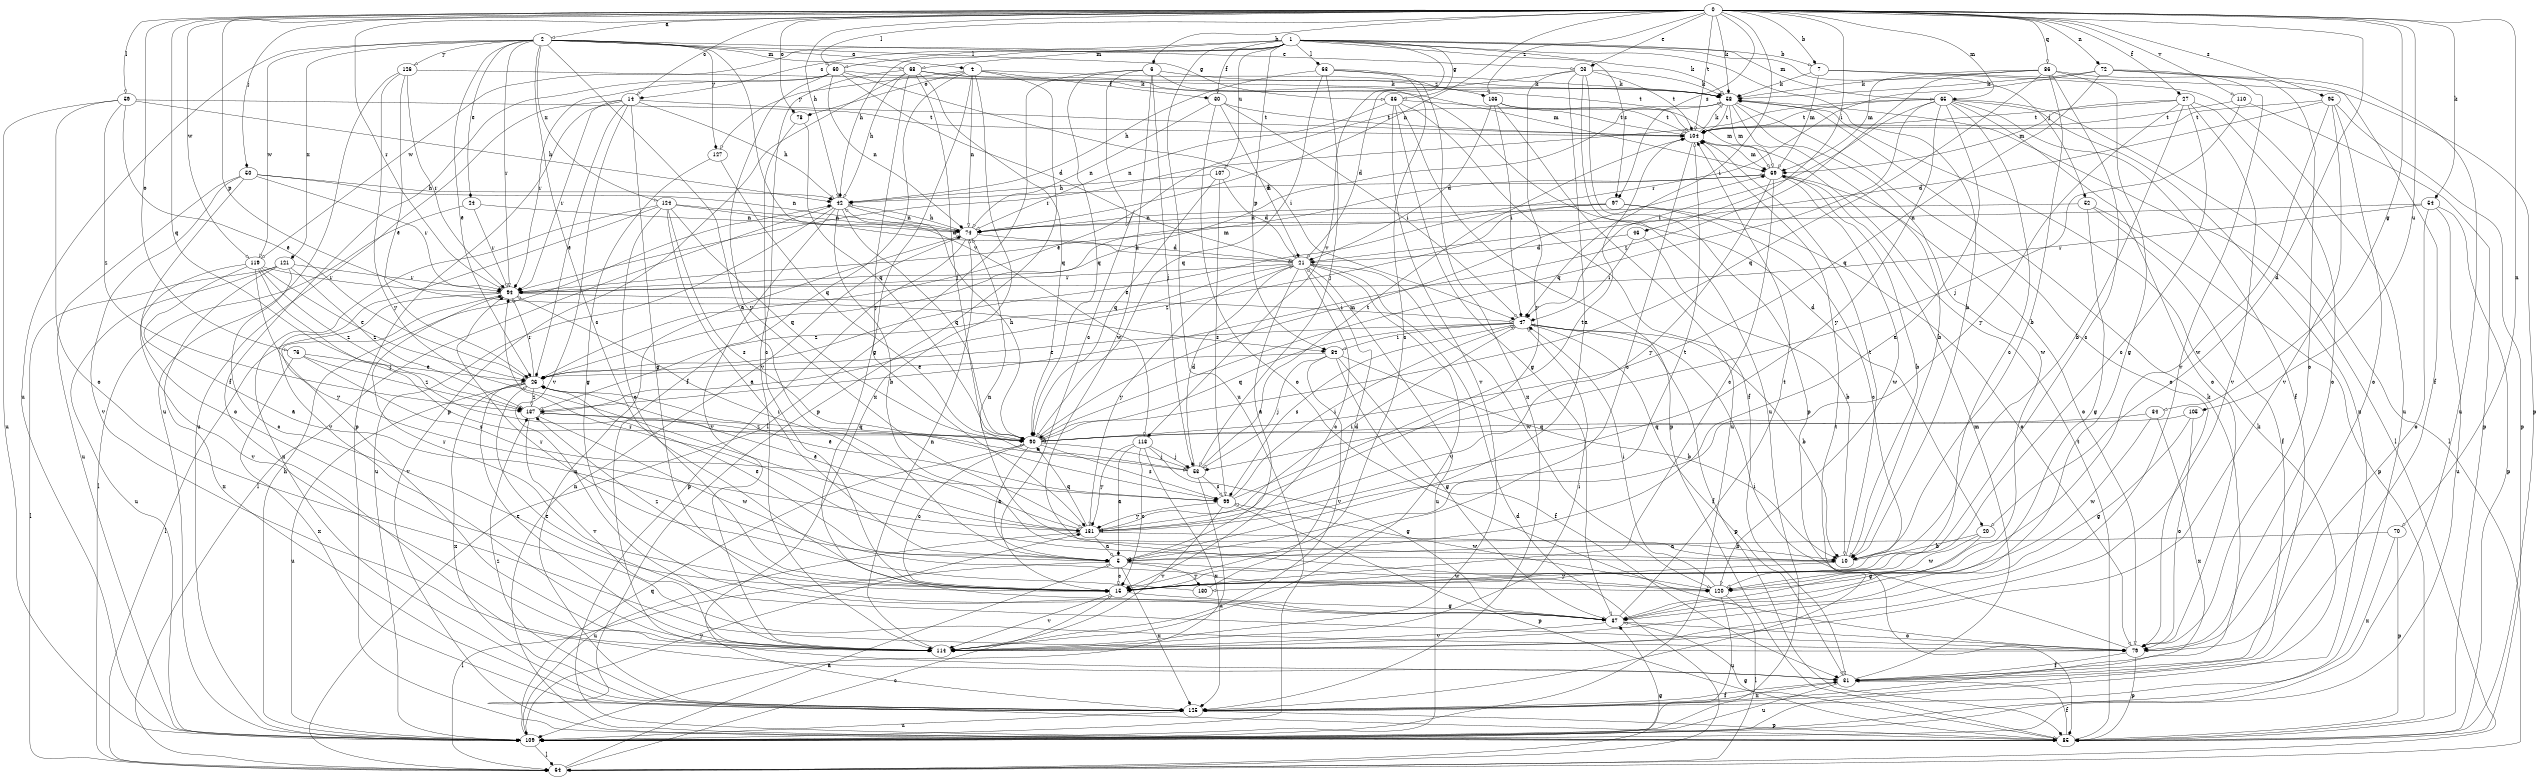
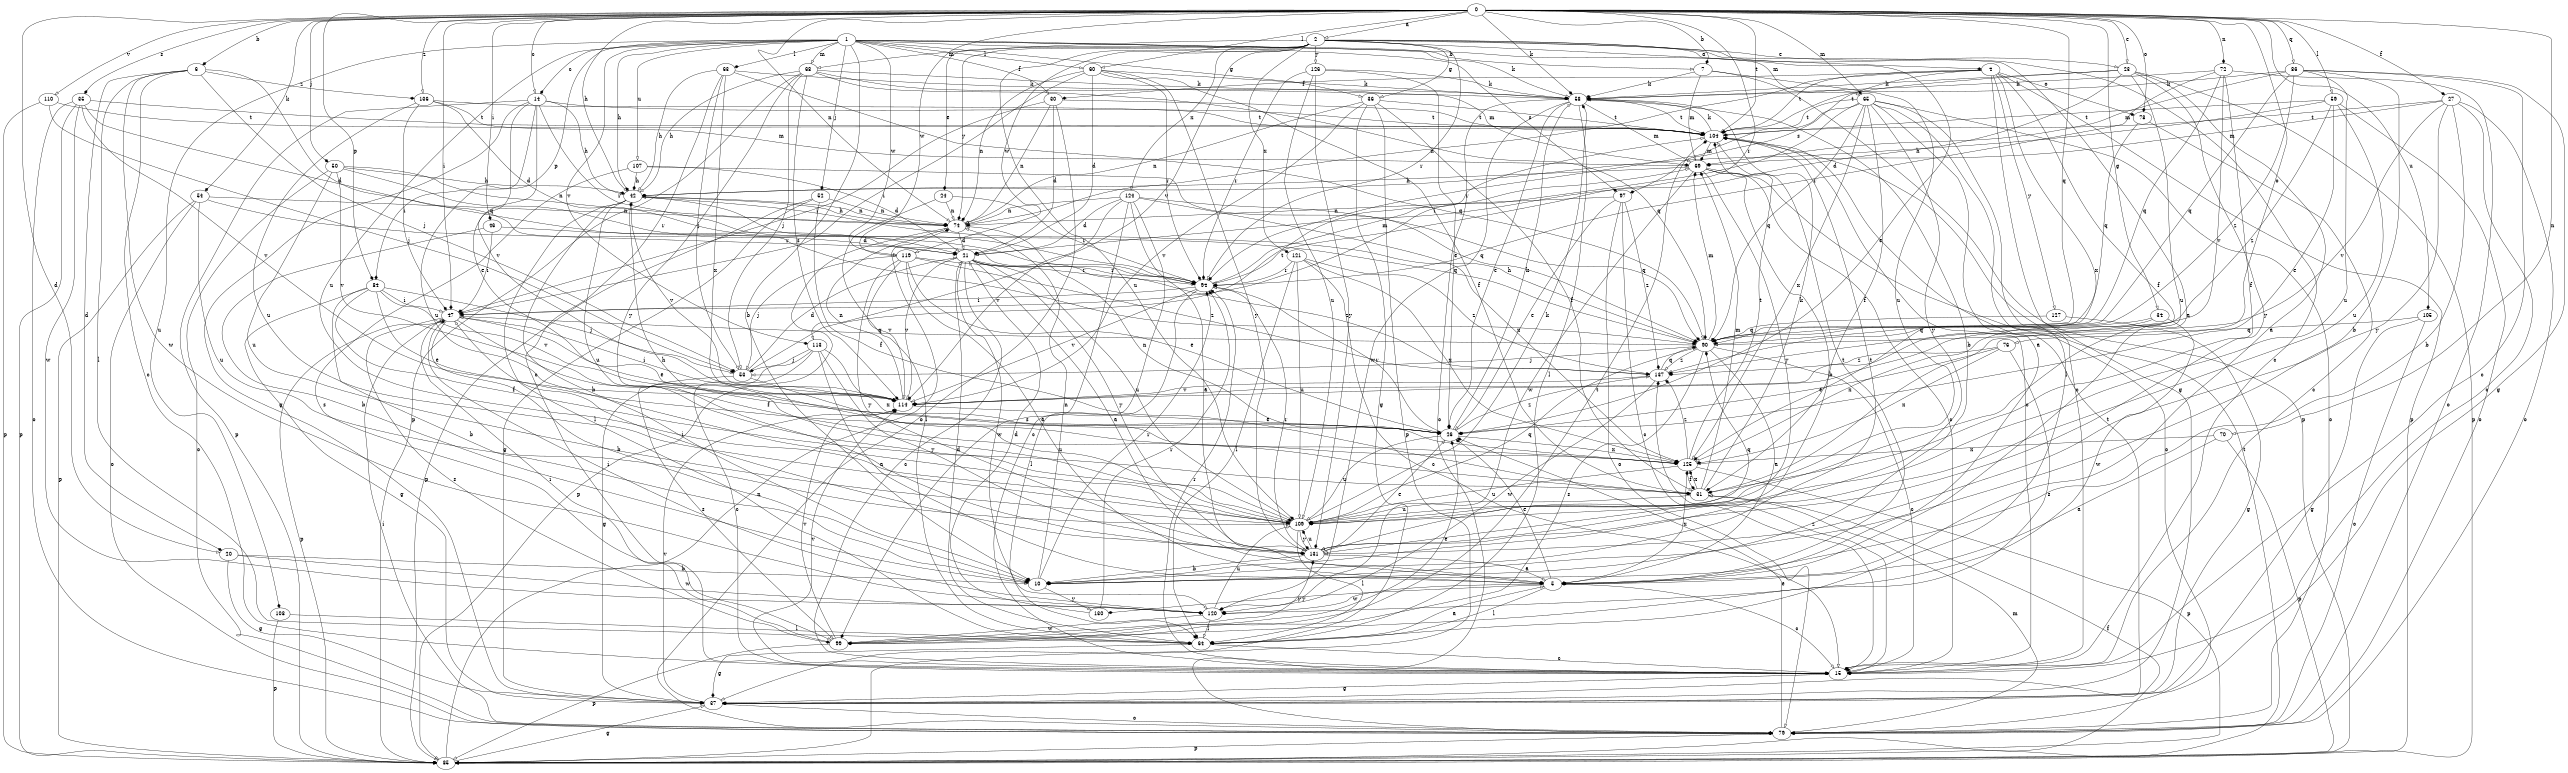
(1650, 39) -> (1820, 13)
(711, 57) -> (983, 54)
(1696, 97) -> (1790, 133)
(2331, 99) -> (81, 99)
(1416, 332) -> (403, 303)
(762, 368) -> (798, 241)
none -> (280, 614)
(1249, 621) -> (1704, 535)
(2056, 666) -> (2015, 614)
